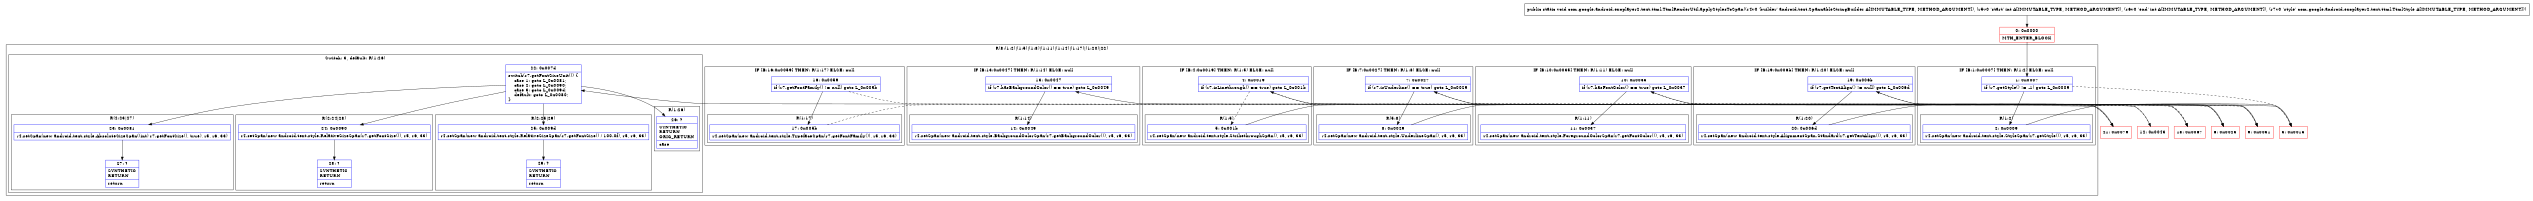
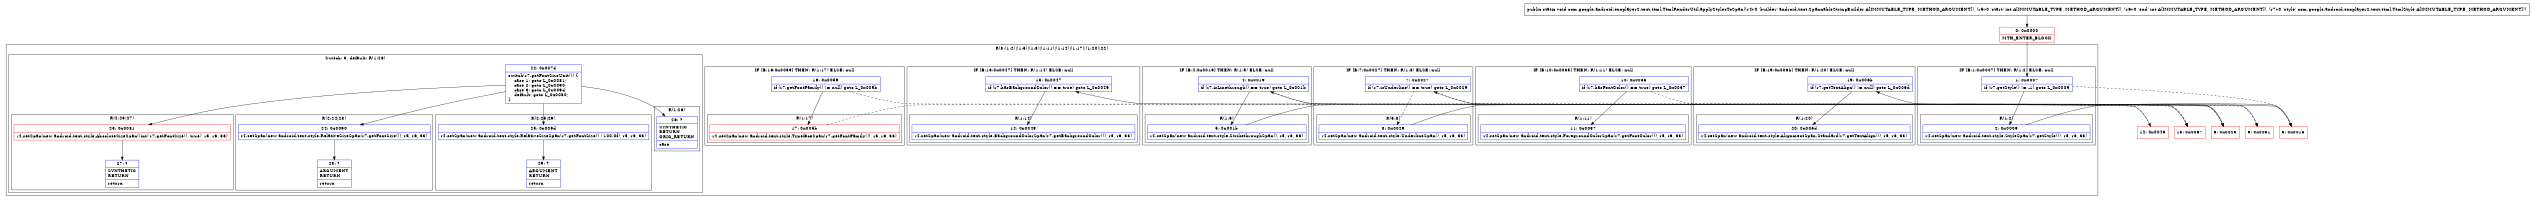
(1960, 104) -> none
(1241, 107) -> (1241, 107)
(1406, 107) -> (1406, 107)
(122, 132) -> (122, 132)
(805, 132) -> (805, 132)
(2116, 132) -> none
(334, 171) -> (334, 171)
(543, 171) -> (543, 171)
